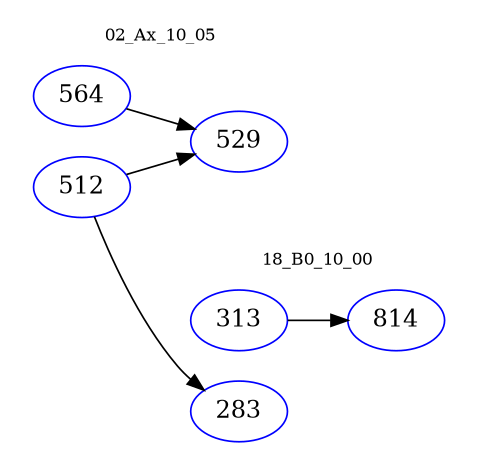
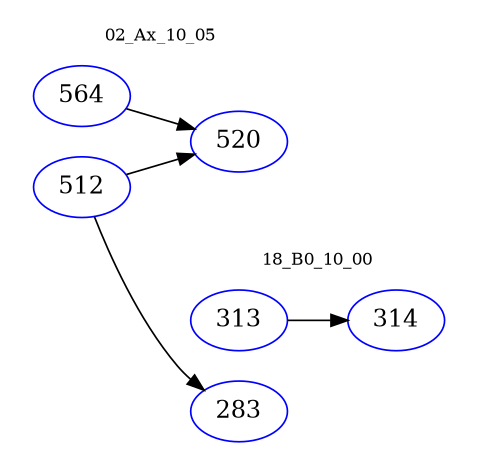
(239, 142) -> (239, 142)
(396, 320) -> (396, 320)
